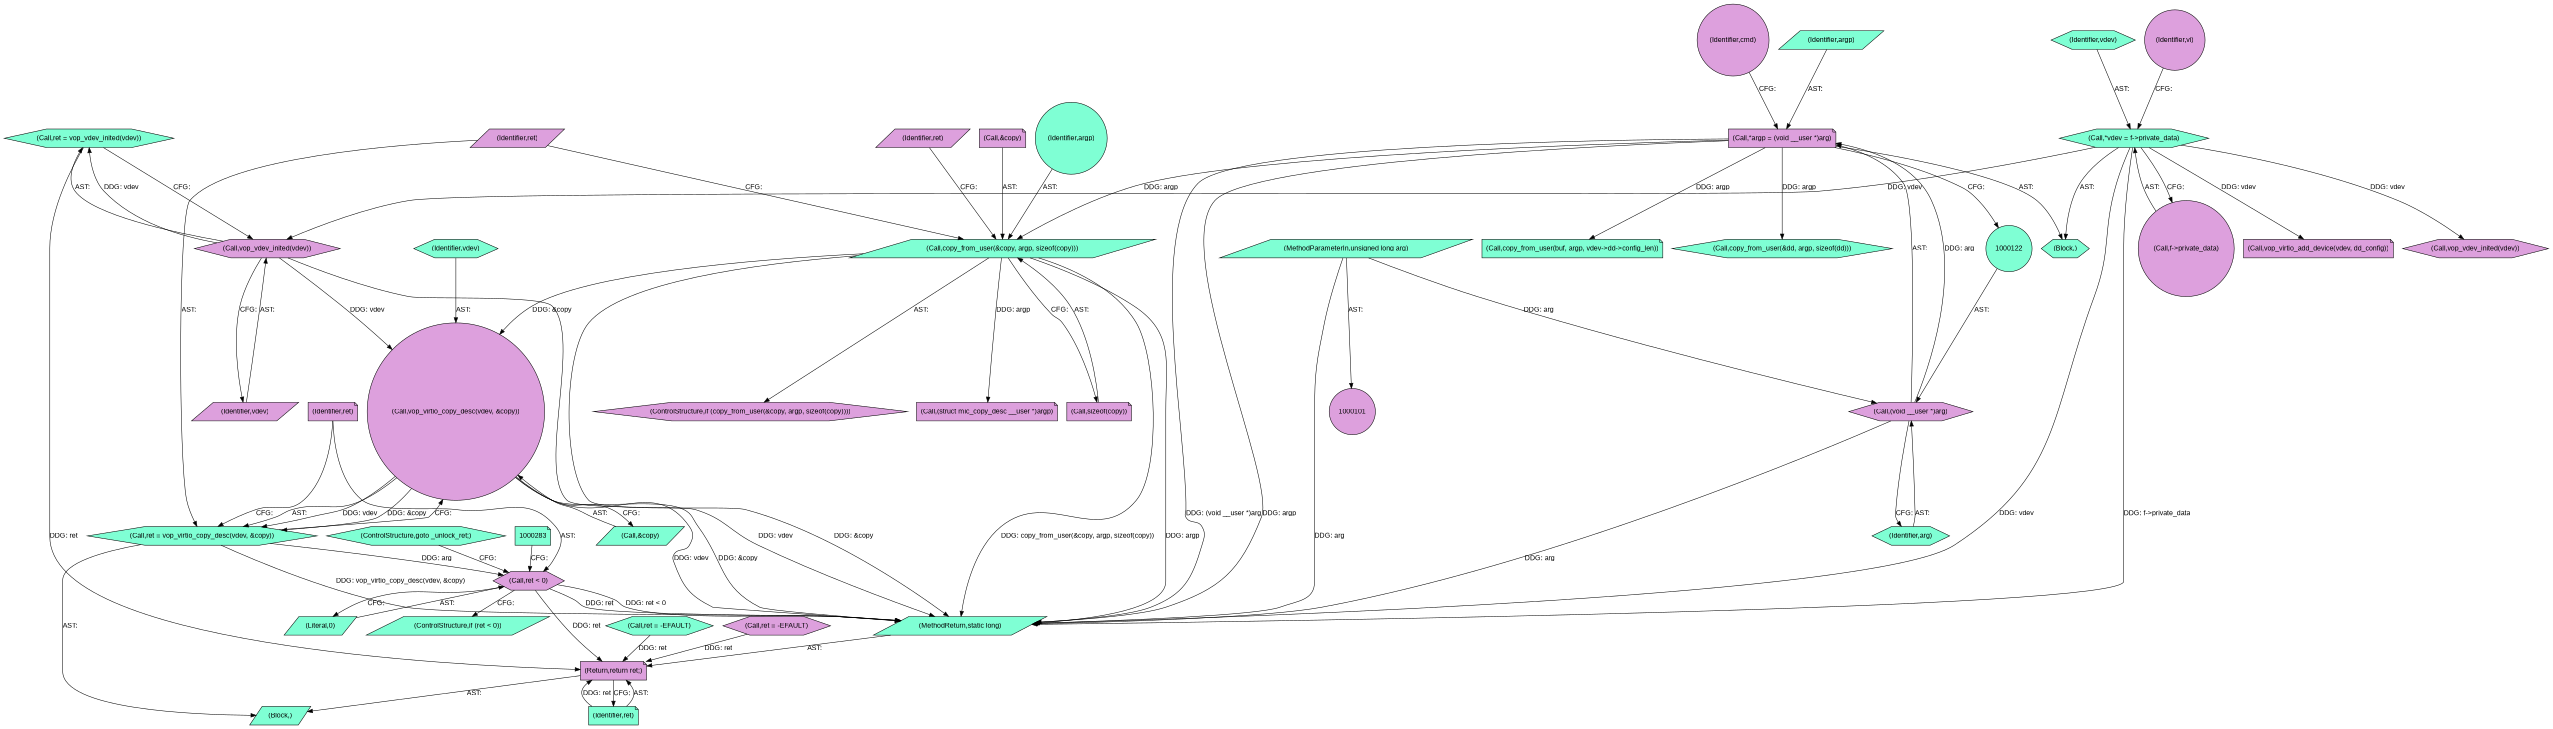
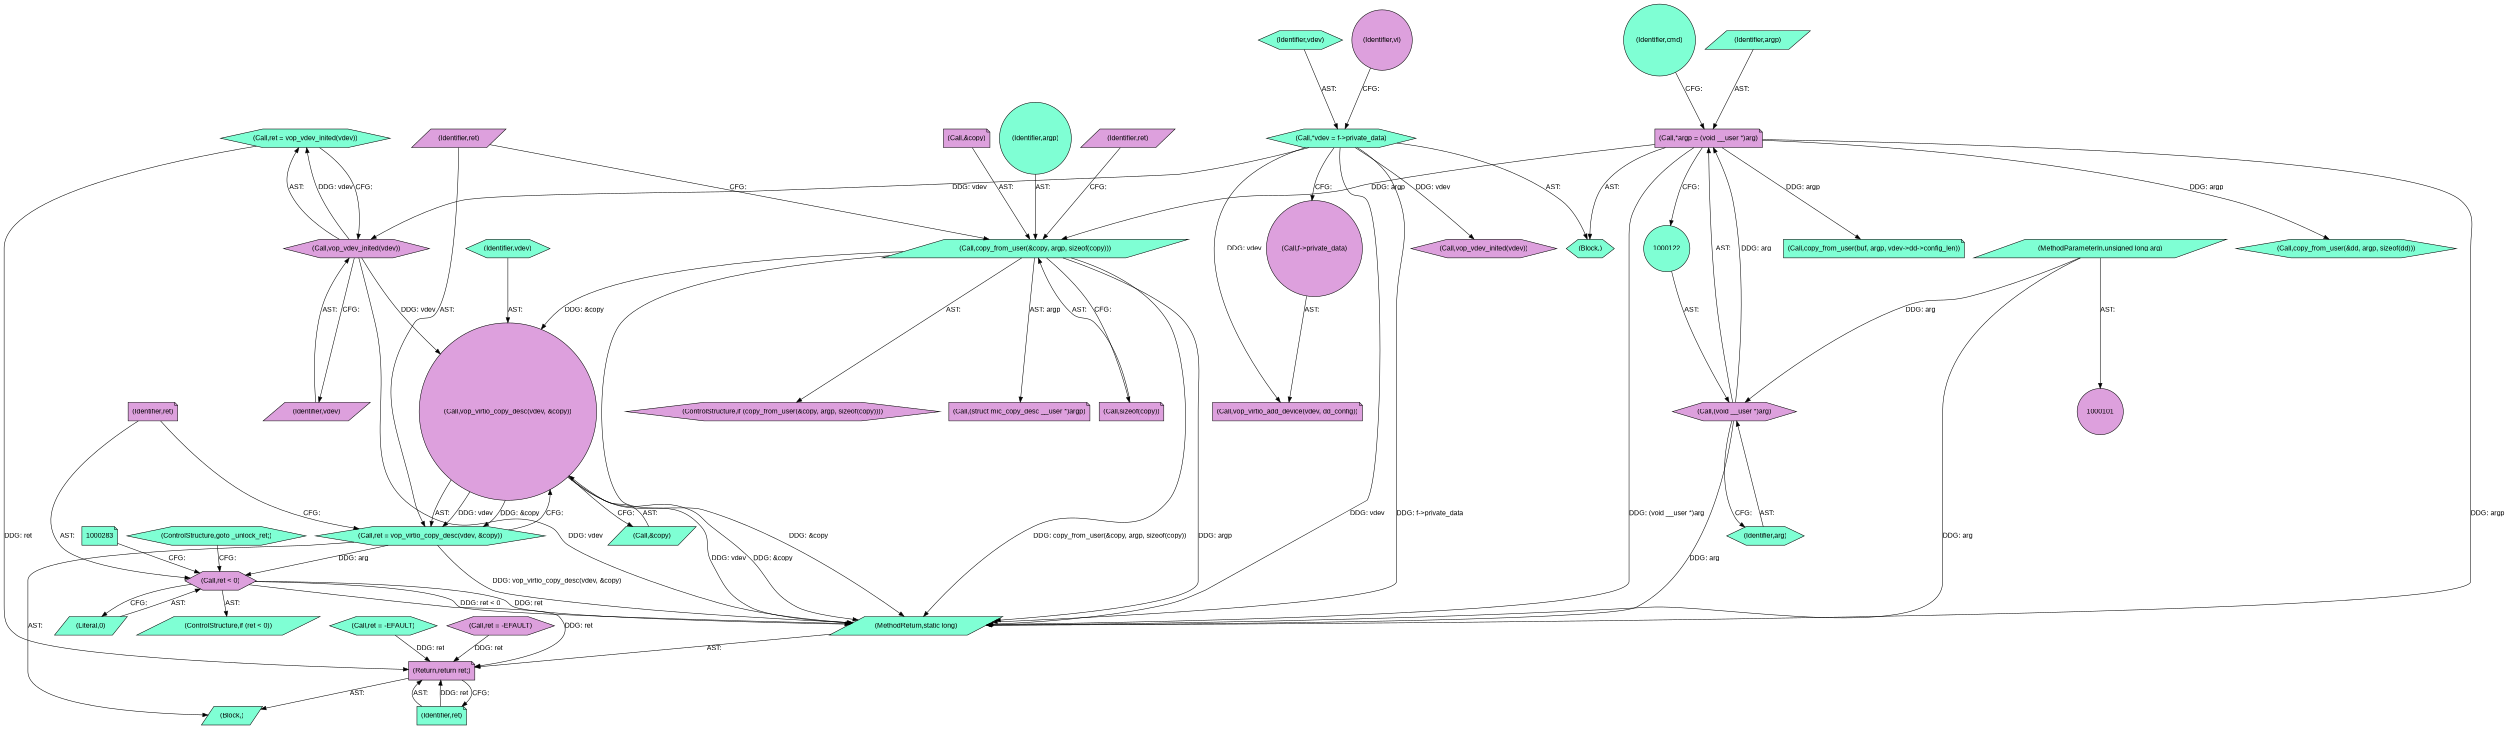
(1733, 40) -> (1660, 40)
(2142, 183) -> (1298, 347)
(1013, 310) -> (1045, 310)
(507, 603) -> (234, 603)
